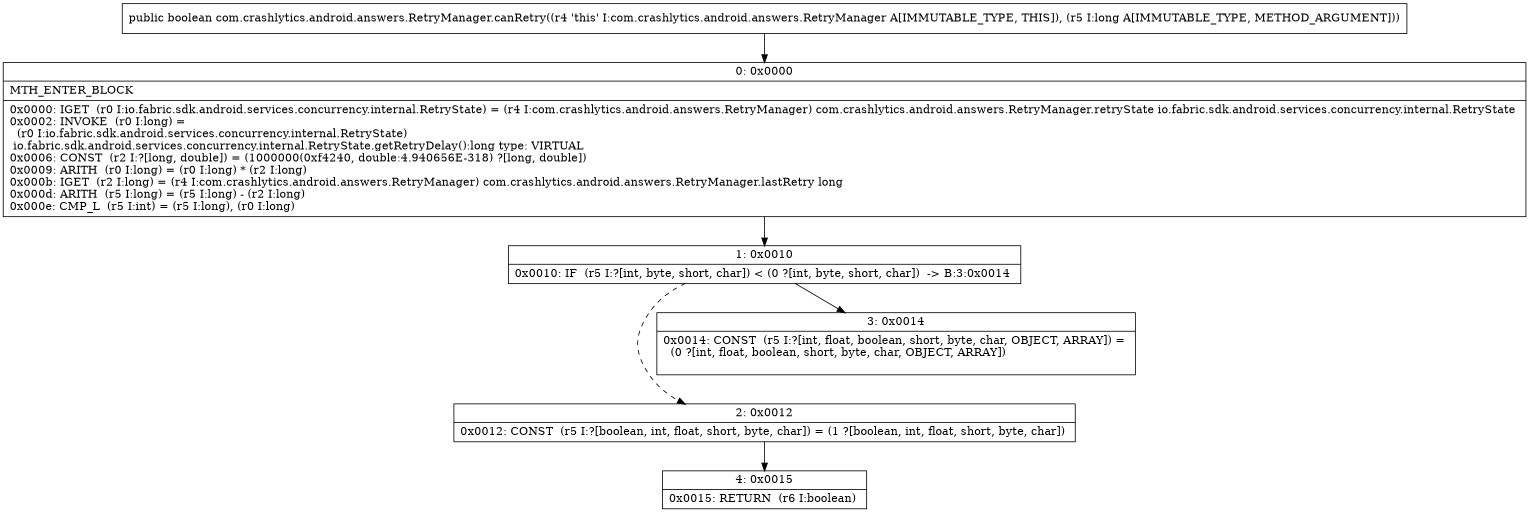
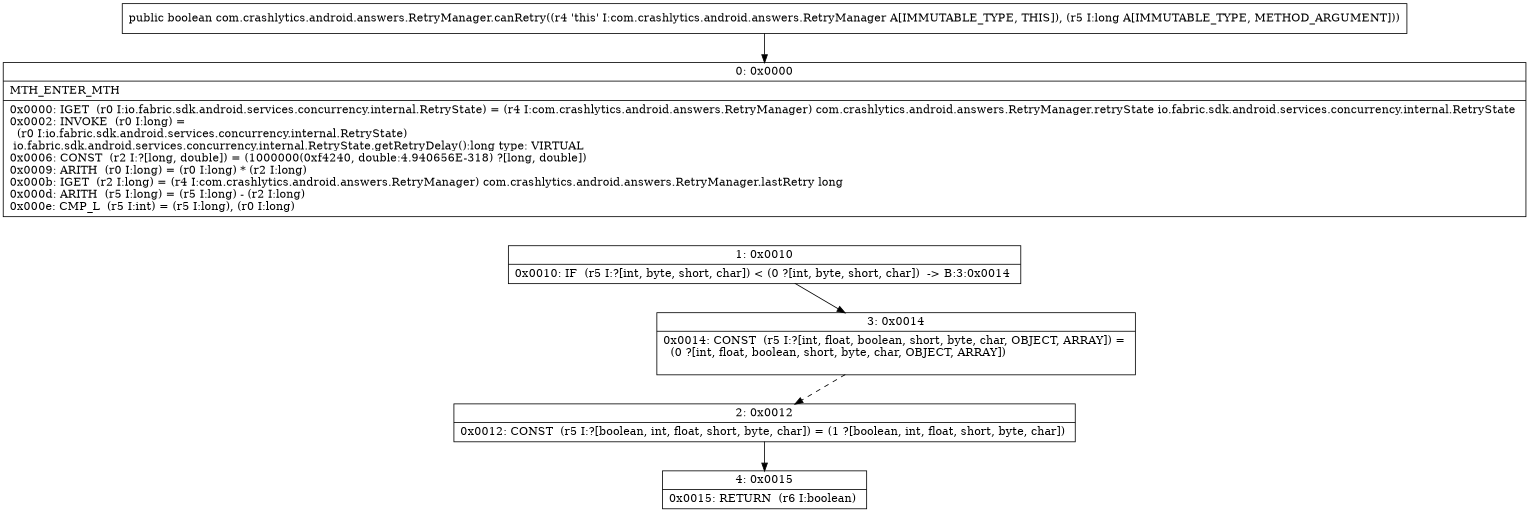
(72, 90) -> (65, 90)
(765, 227) -> none
(638, 340) -> (824, 387)
